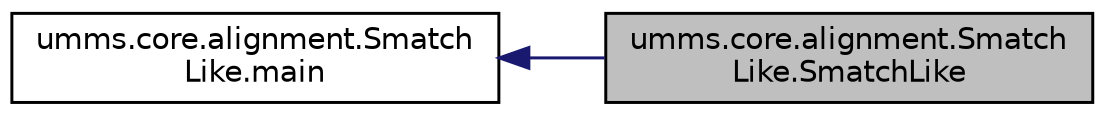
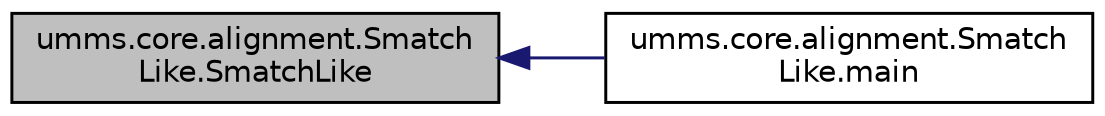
(567, 58) -> (567, 58)
